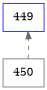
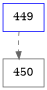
(29, 49) -> (18, 41)
